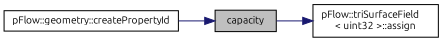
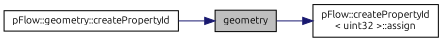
(246, 21) -> (246, 21)
(376, 21) -> (376, 21)
